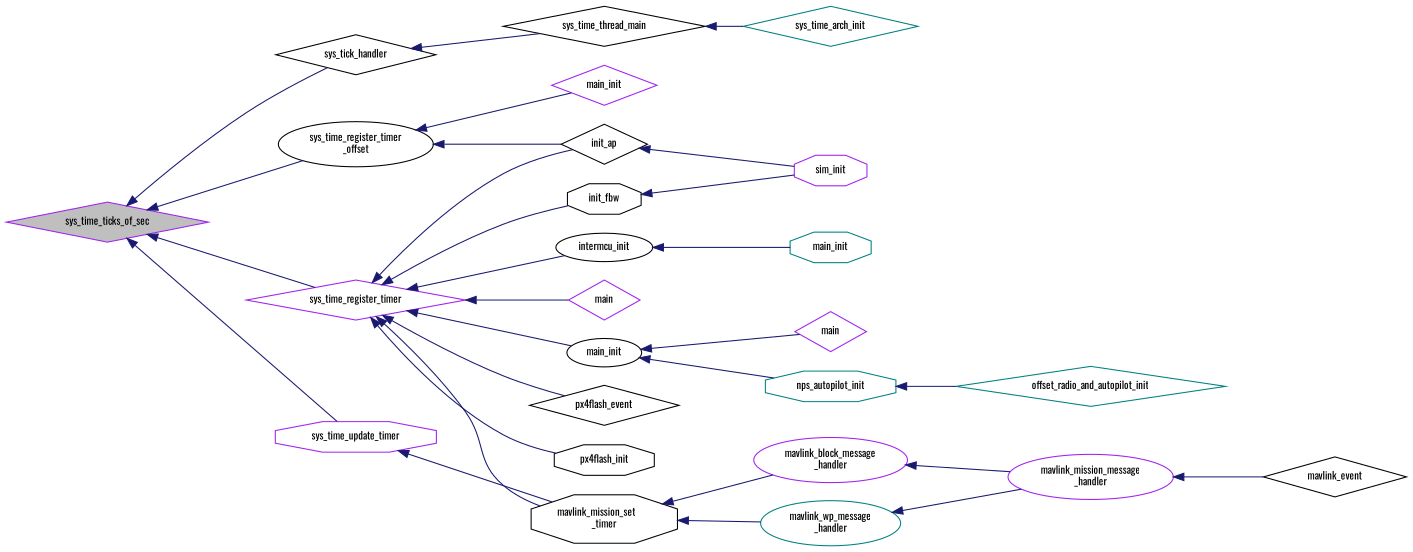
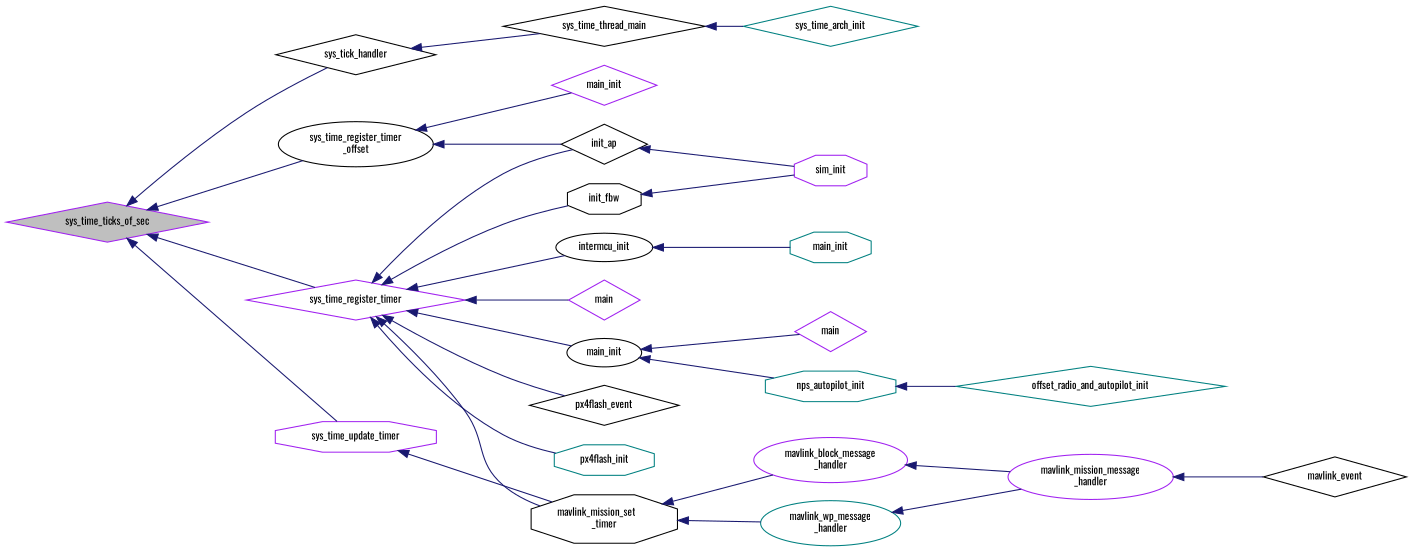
(604, 460) -> (604, 460)
